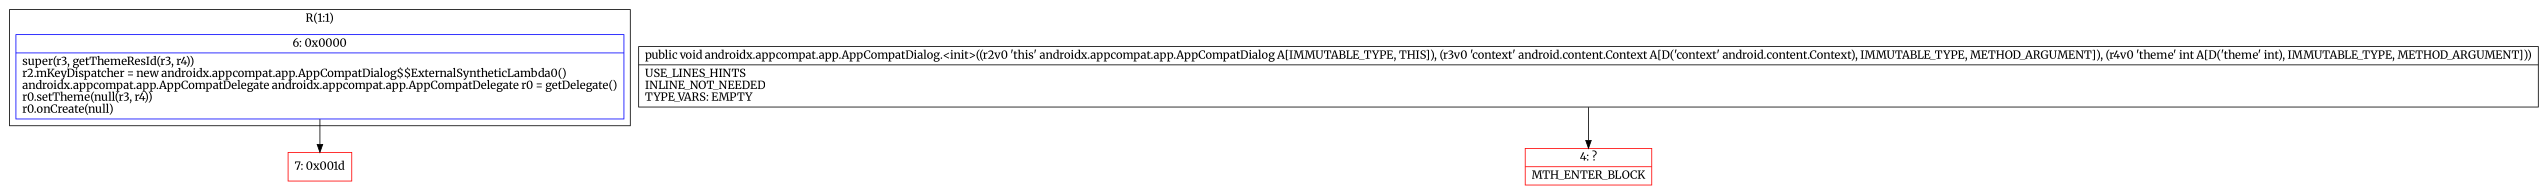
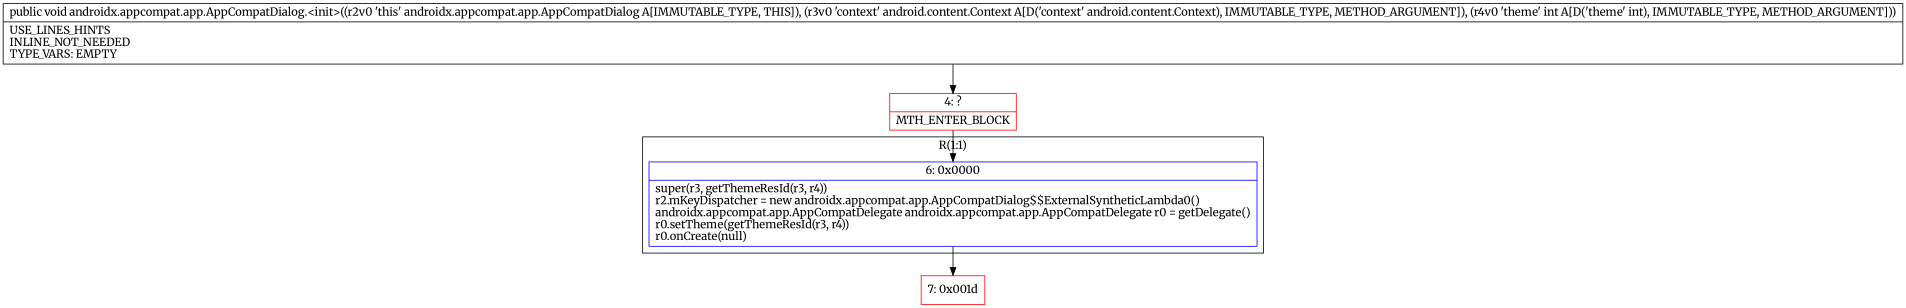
(88, 97) -> (752, 225)
none -> (953, 142)
